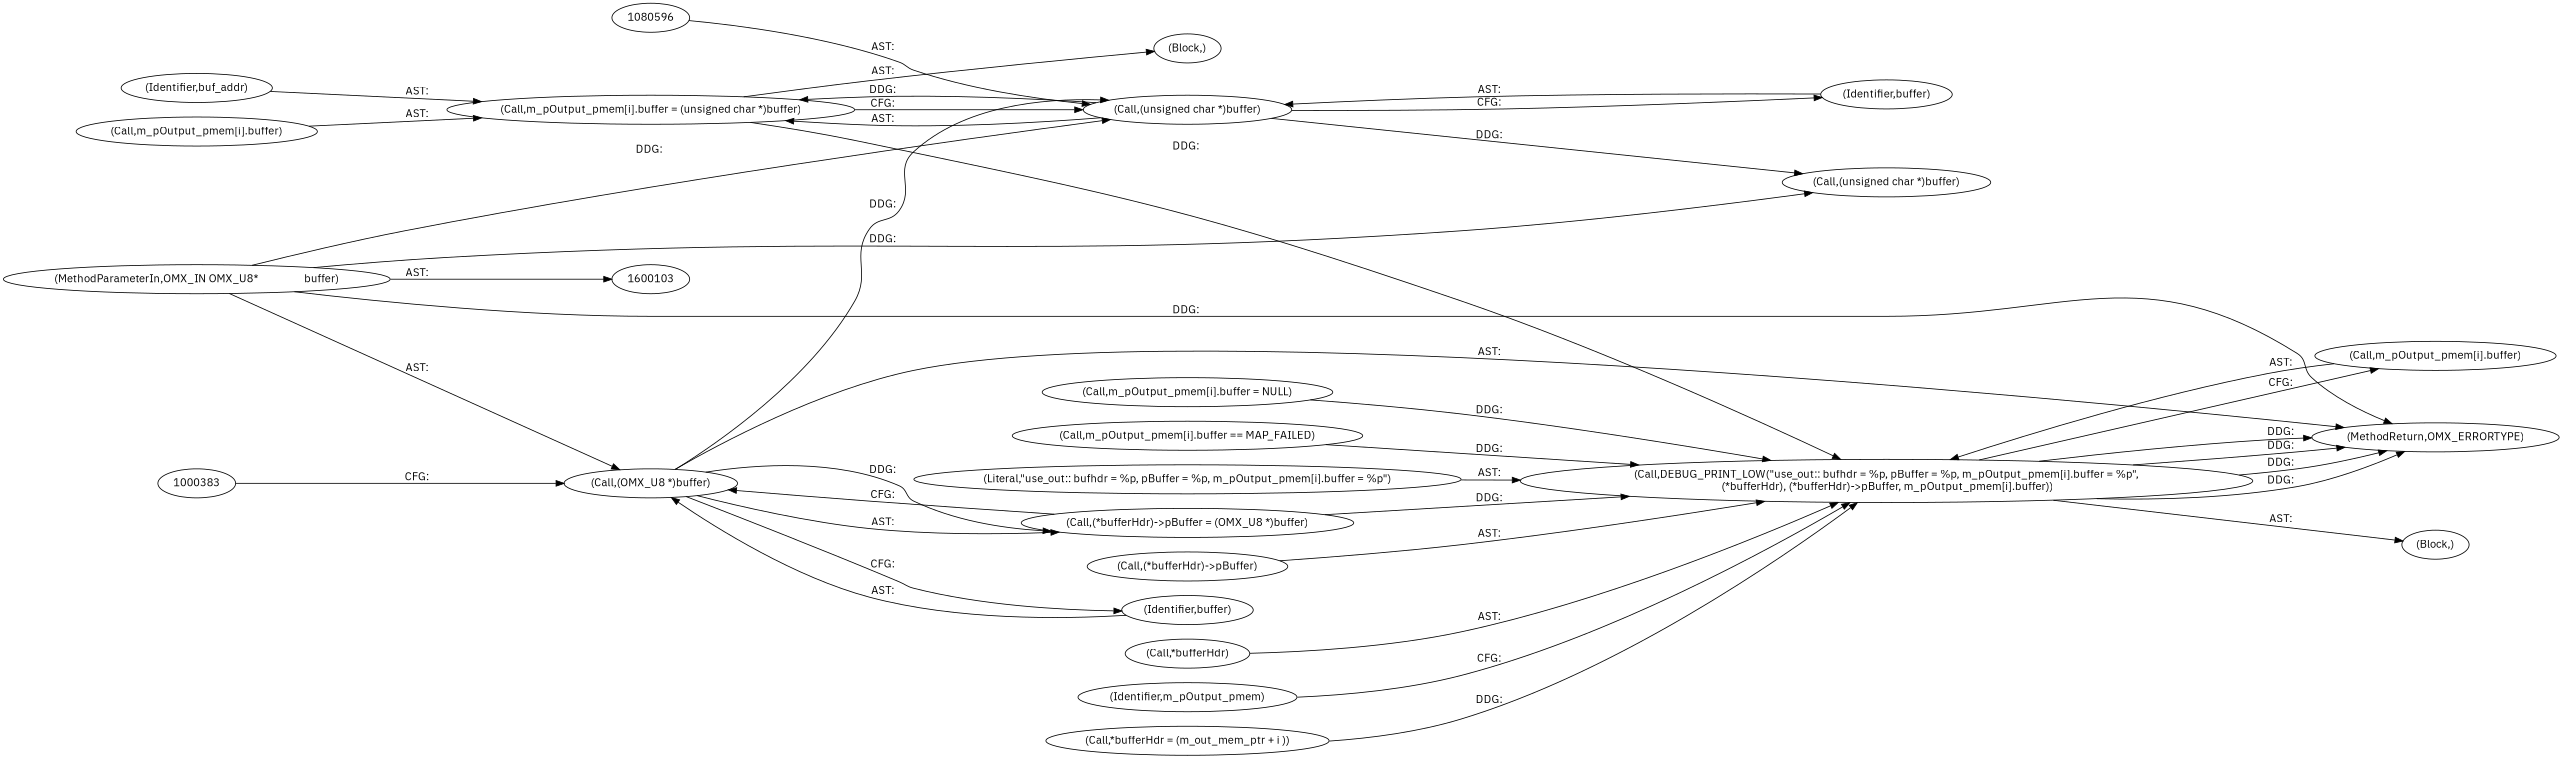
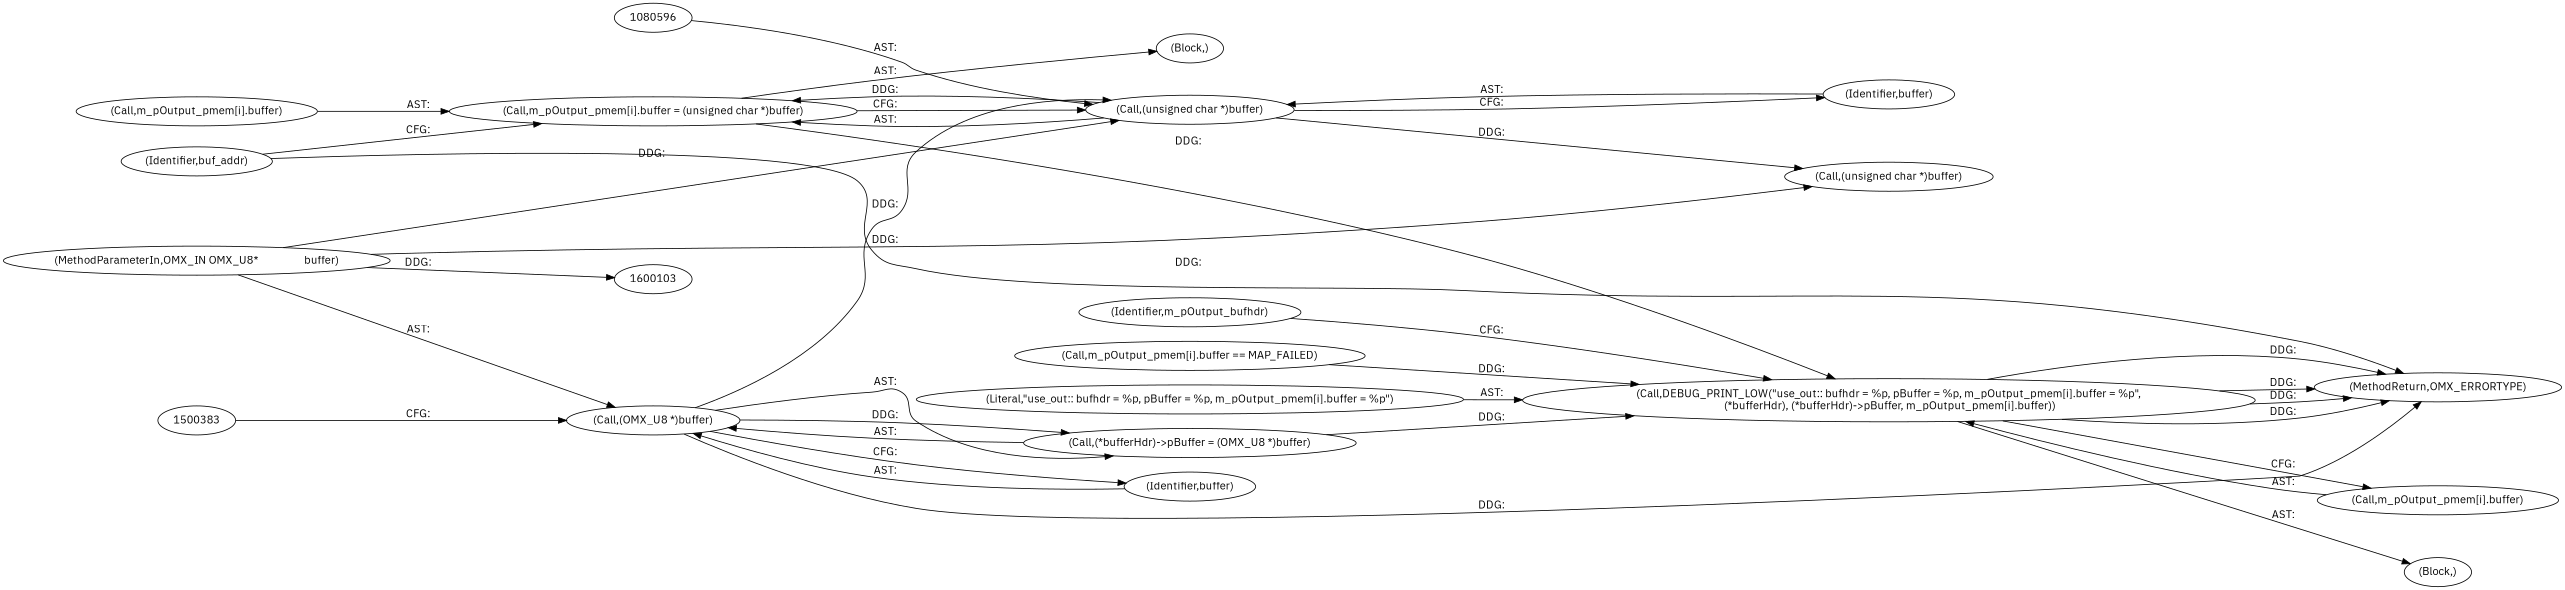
(419, 92) -> (420, 130)
(419, 273) -> (420, 263)
(1358, 316) -> (1303, 288)
(1491, 352) -> (1493, 506)
(1187, 392) -> none
(197, 483) -> (197, 420)
(884, 495) -> (887, 432)
(1187, 566) -> none
(1187, 654) -> none
(1187, 697) -> (1190, 312)
(1187, 741) -> none
